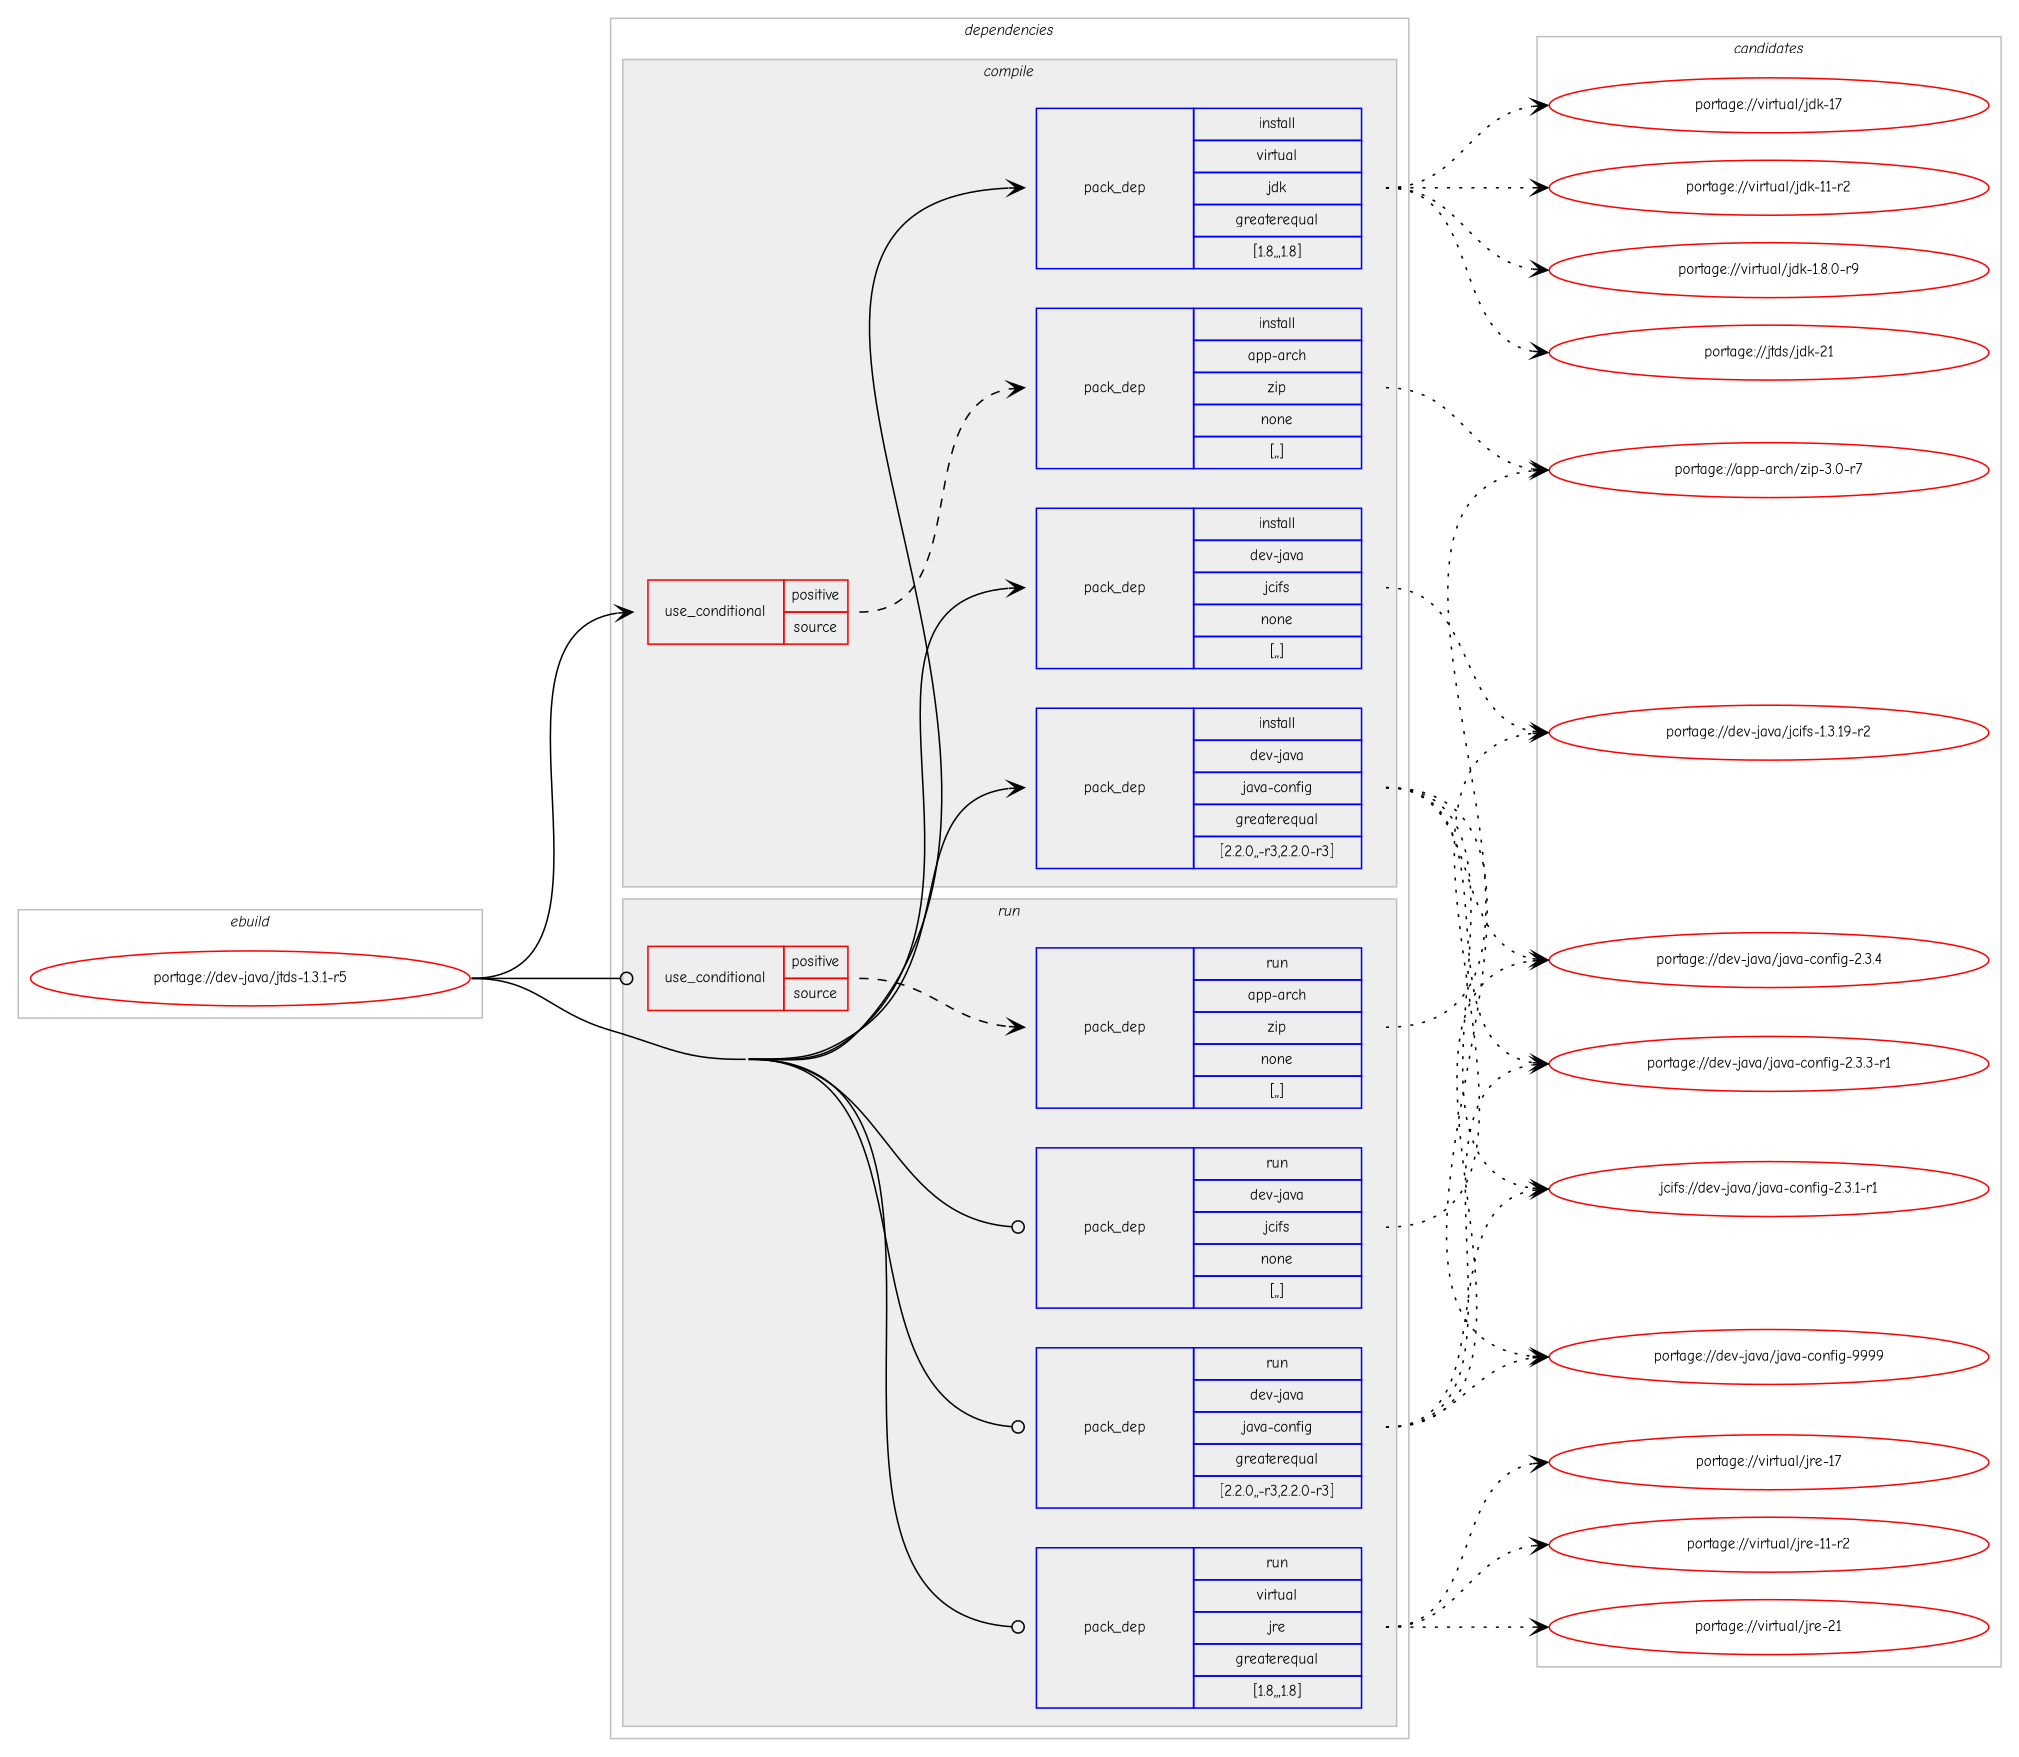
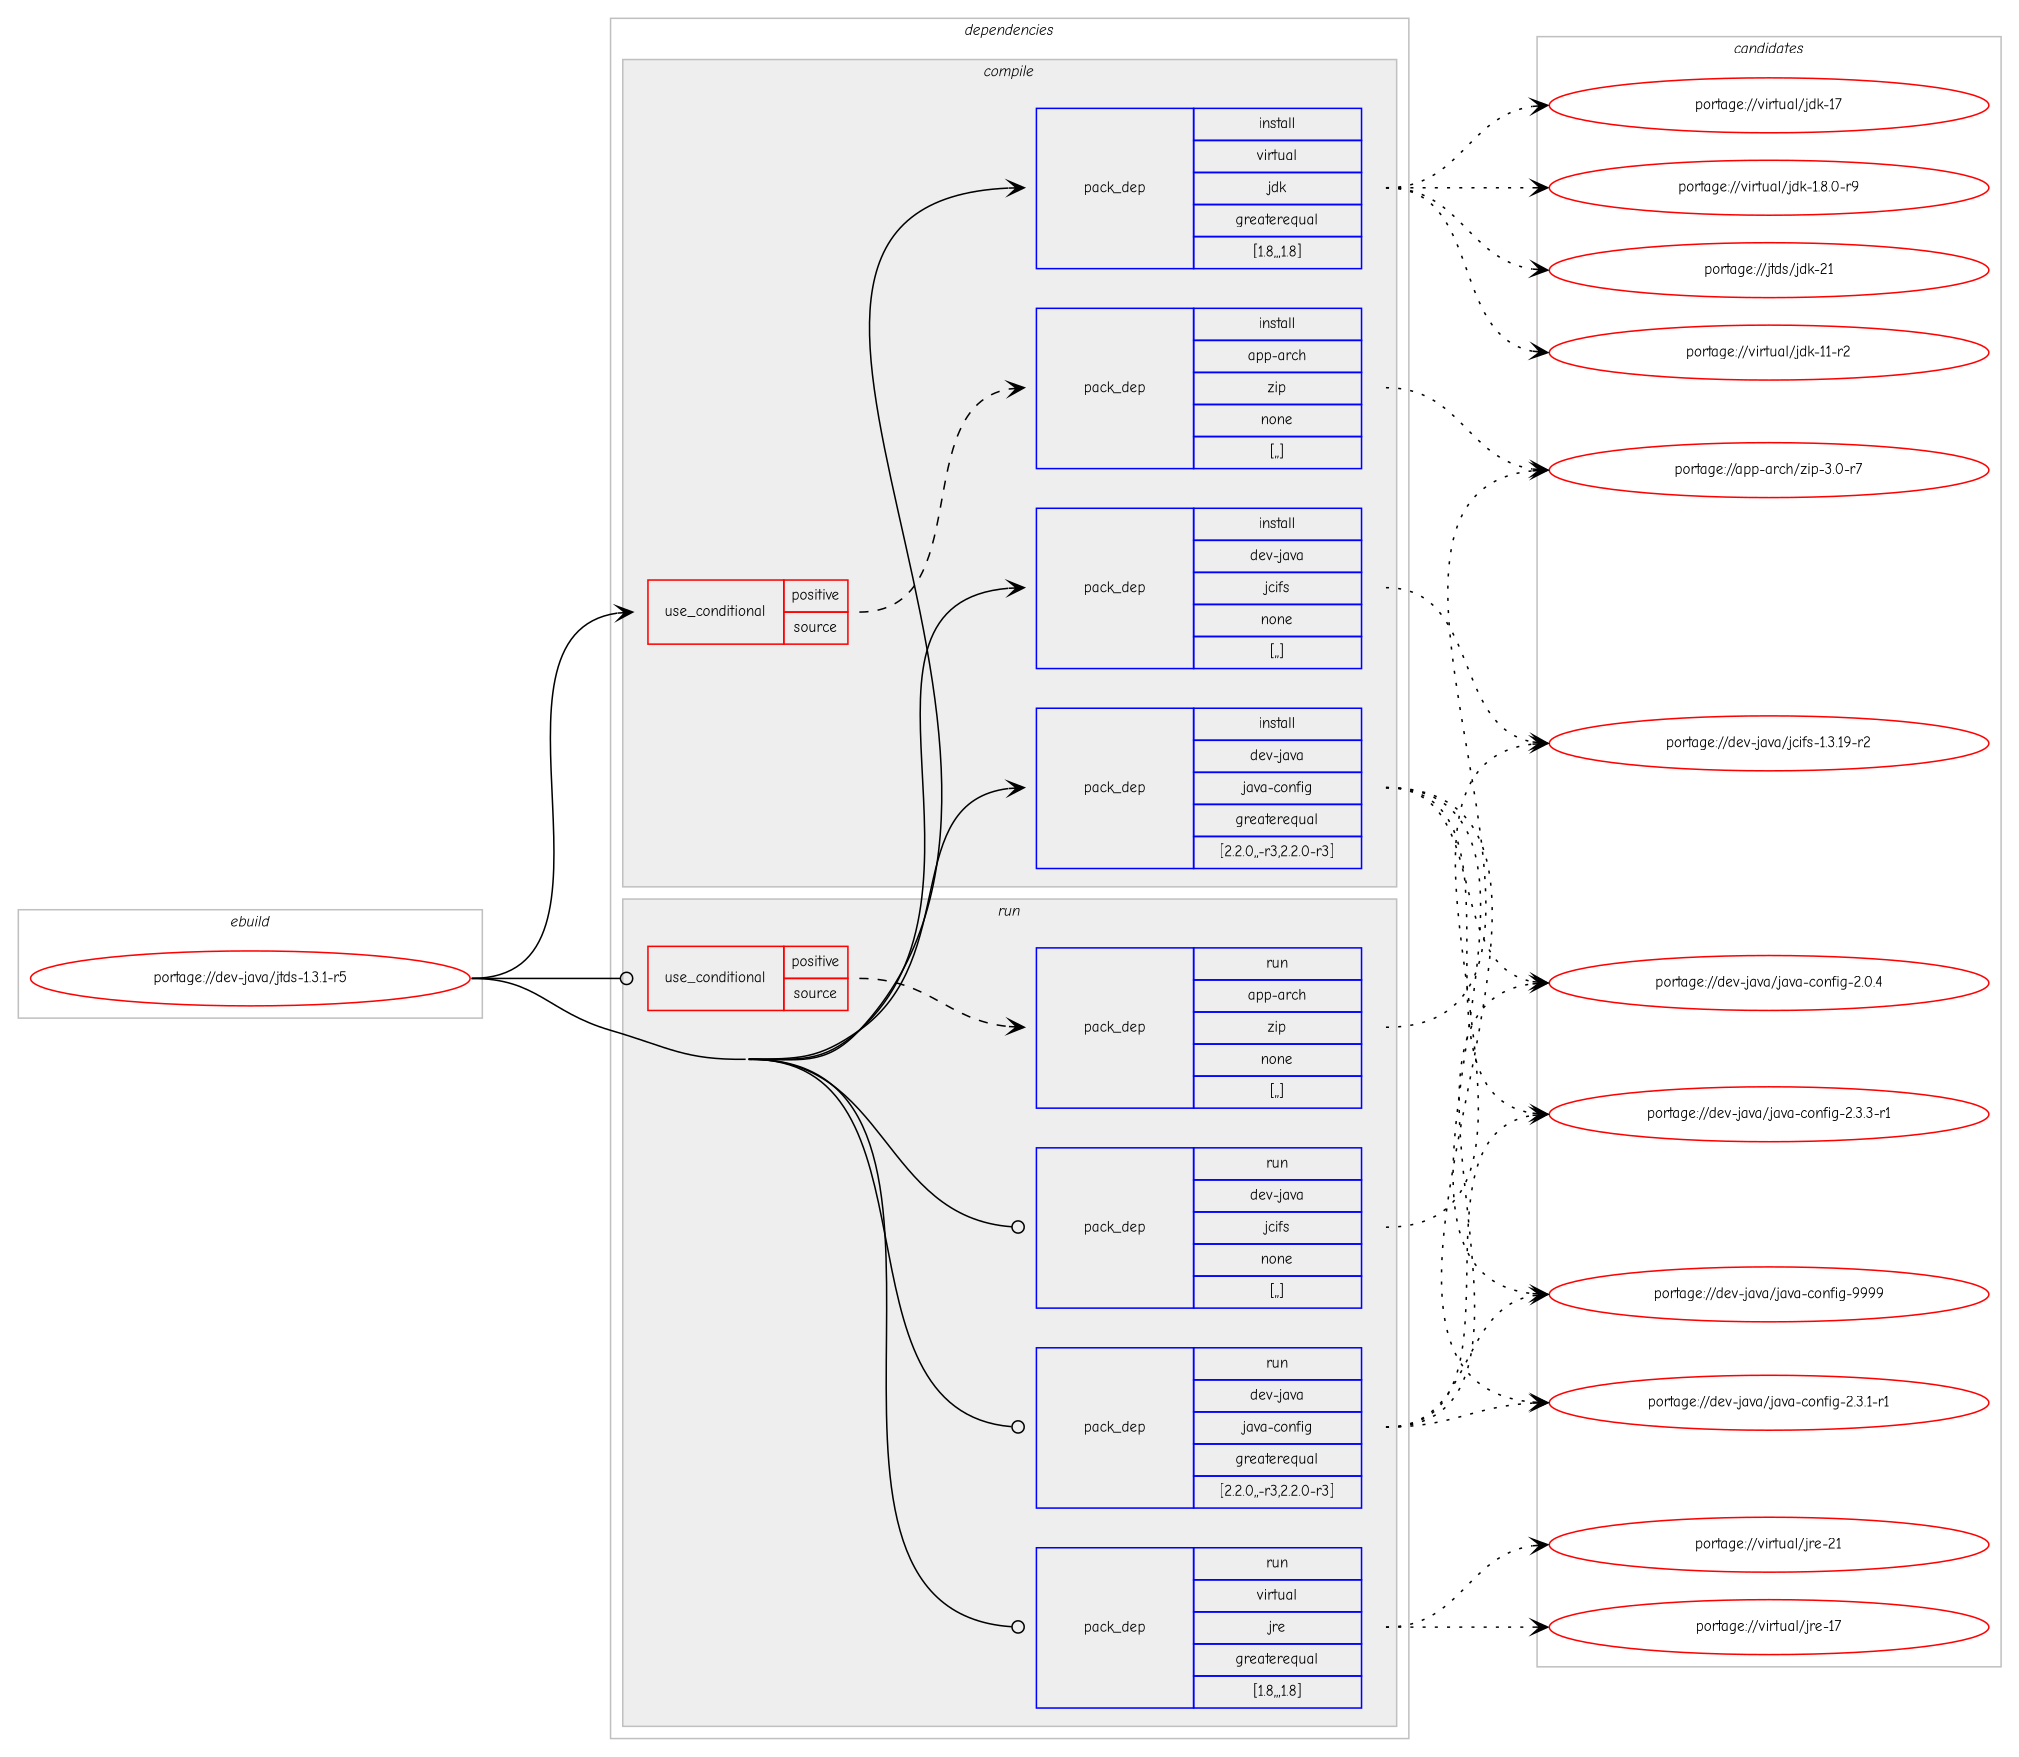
(1769, 960) -> (1769, 983)
(1769, 1189) -> (1769, 1403)
(1769, 1545) -> none
